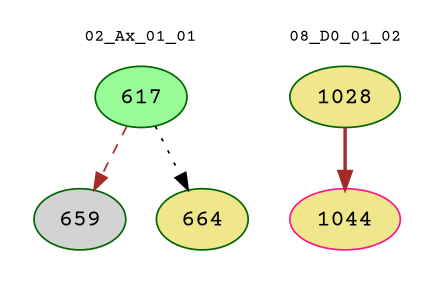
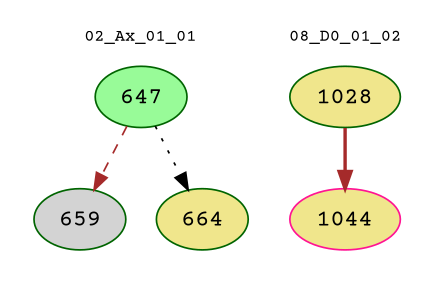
(141, 97) -> (141, 97)
